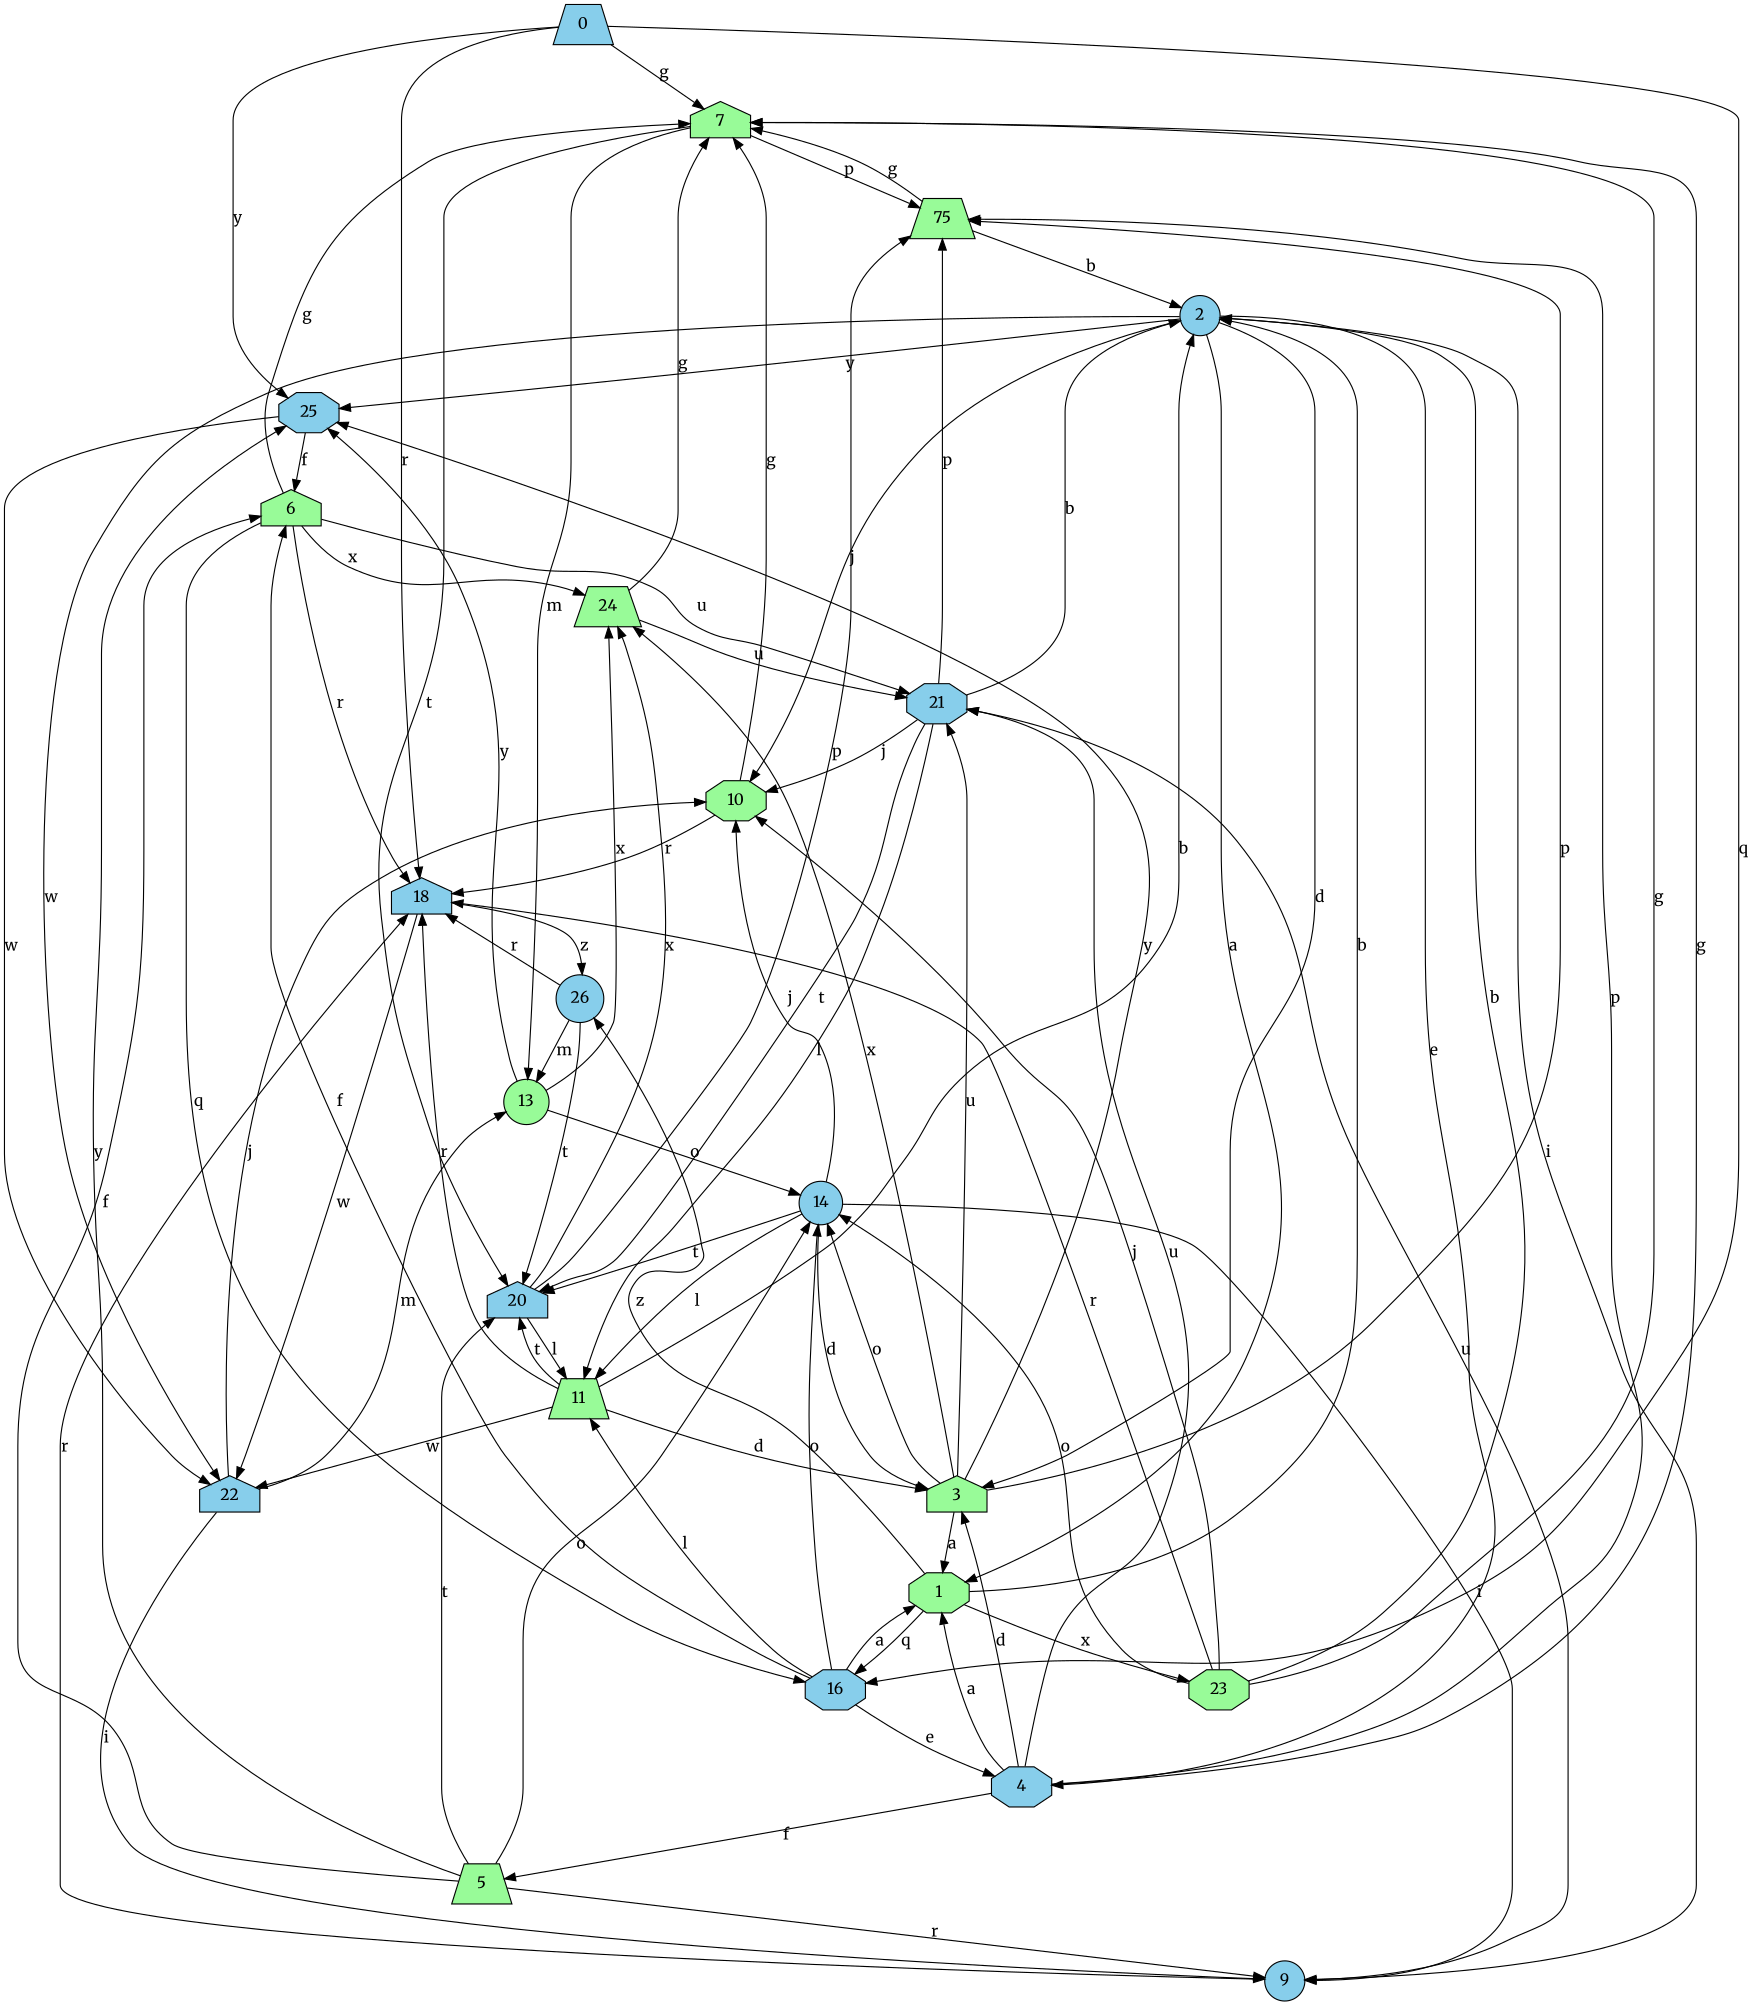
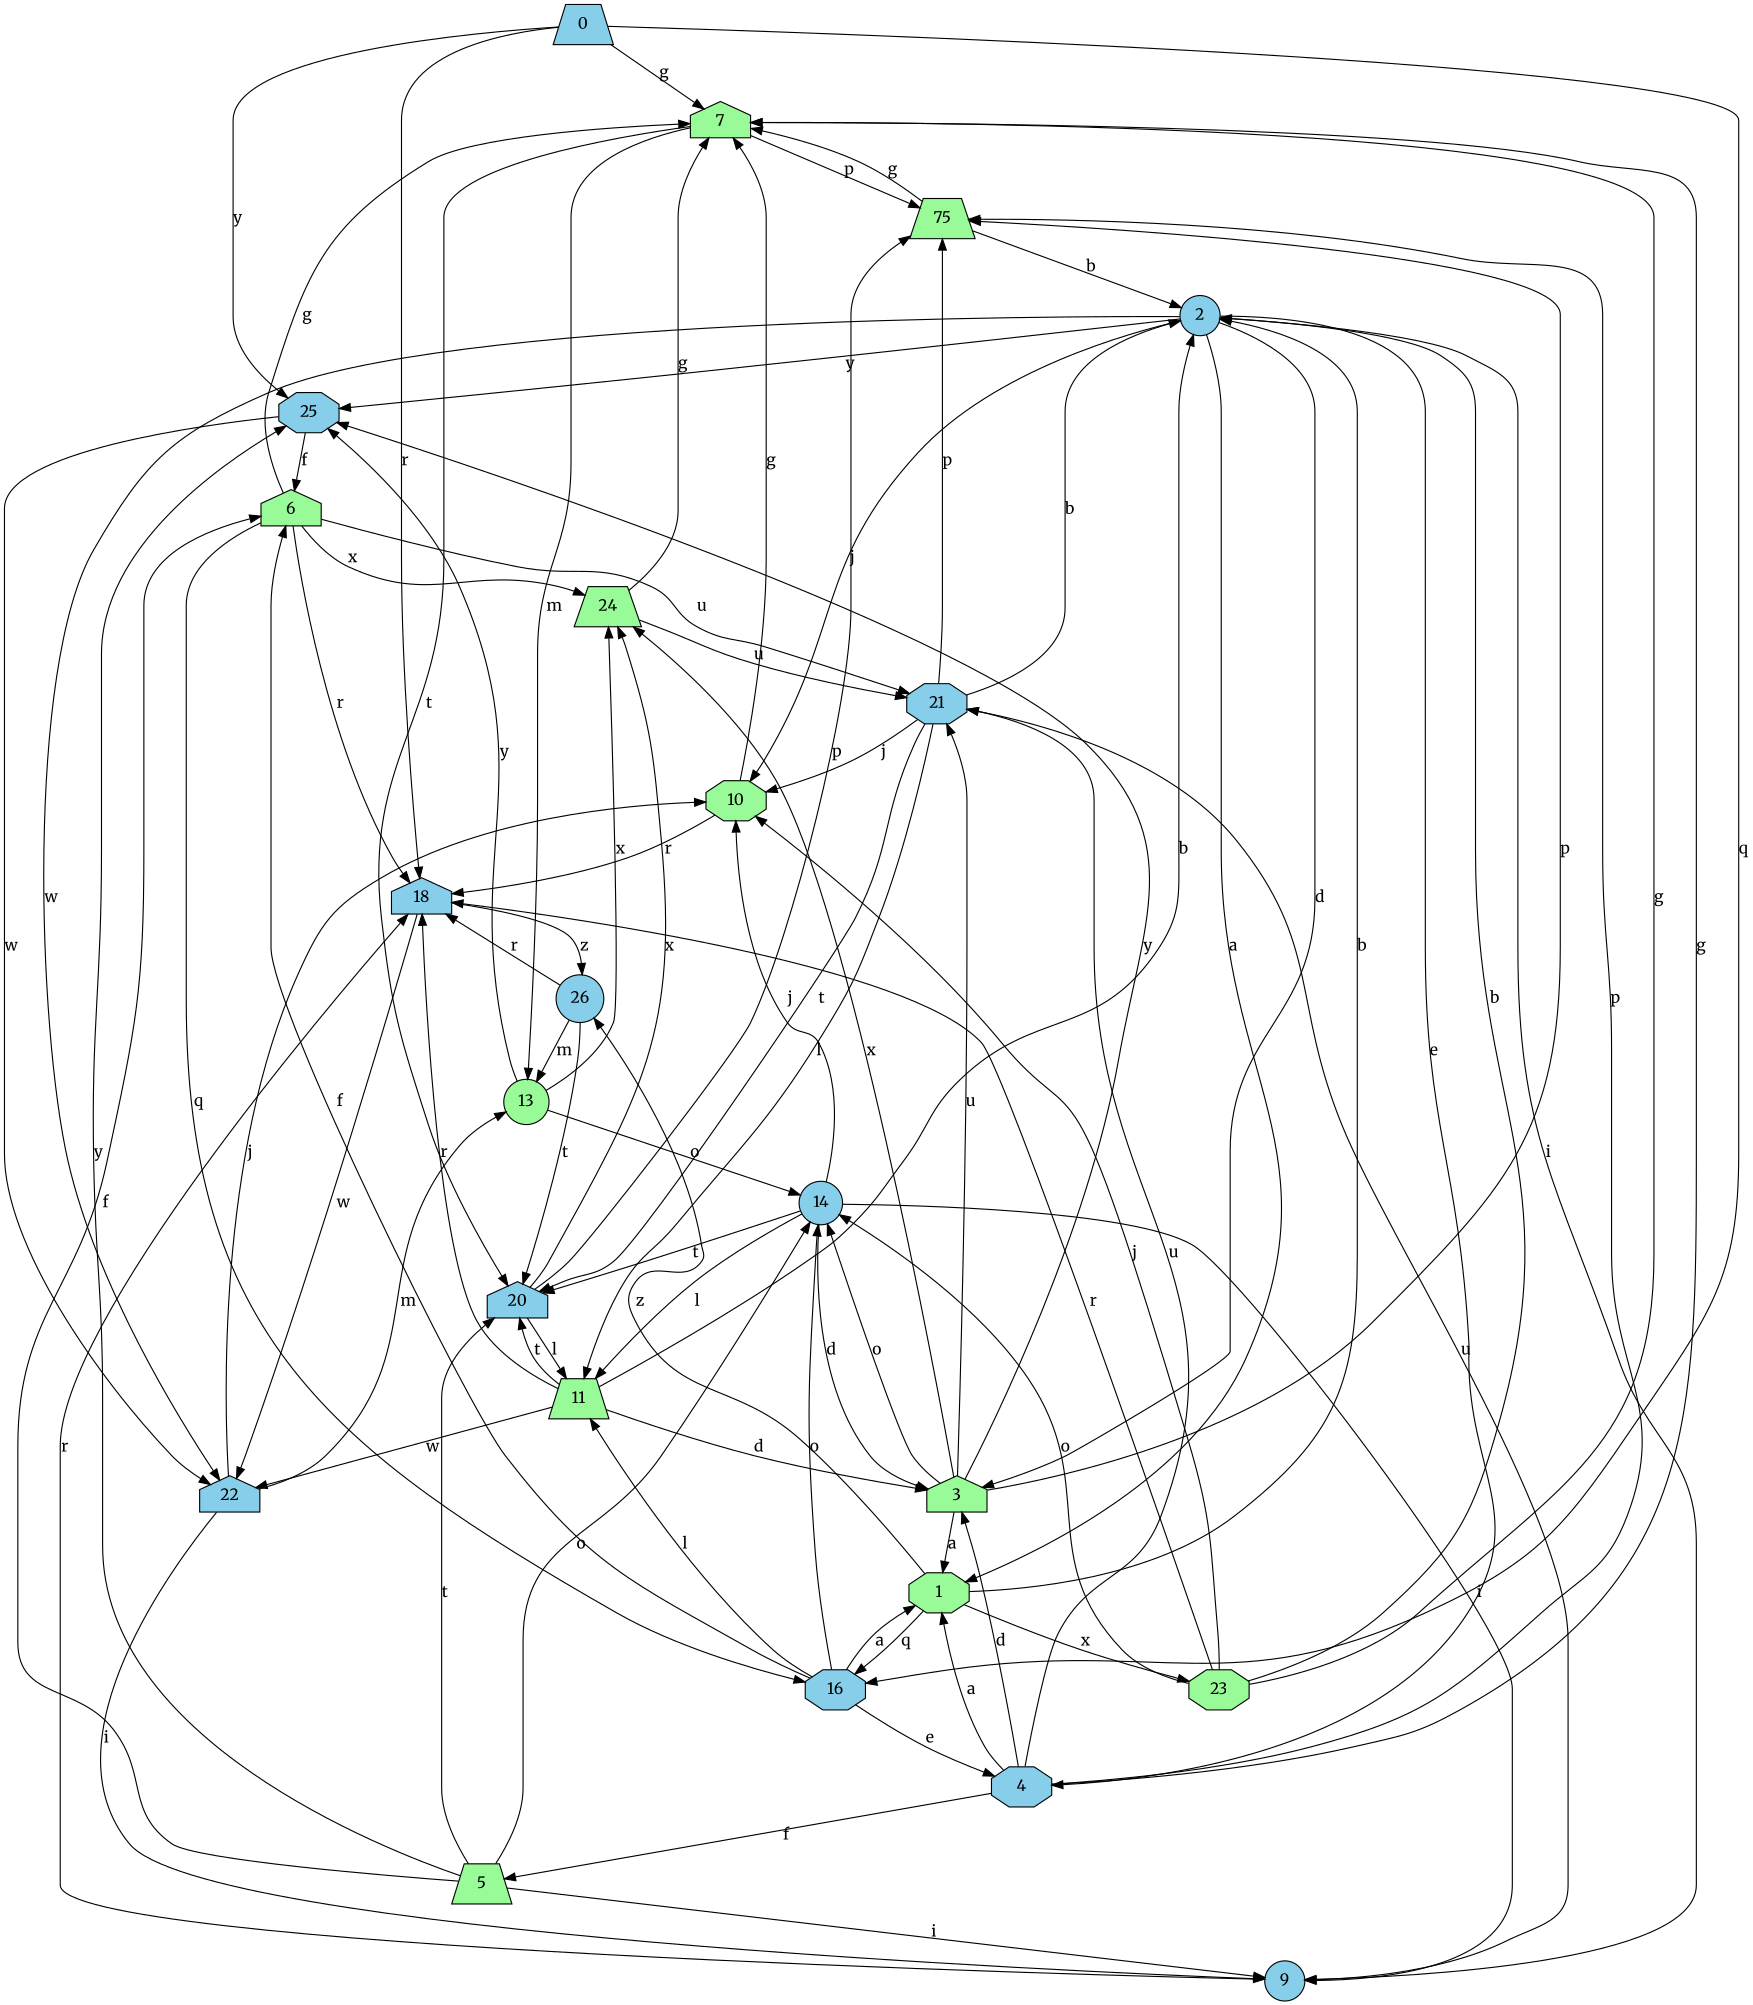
(935, 1932) -> (934, 1932)
